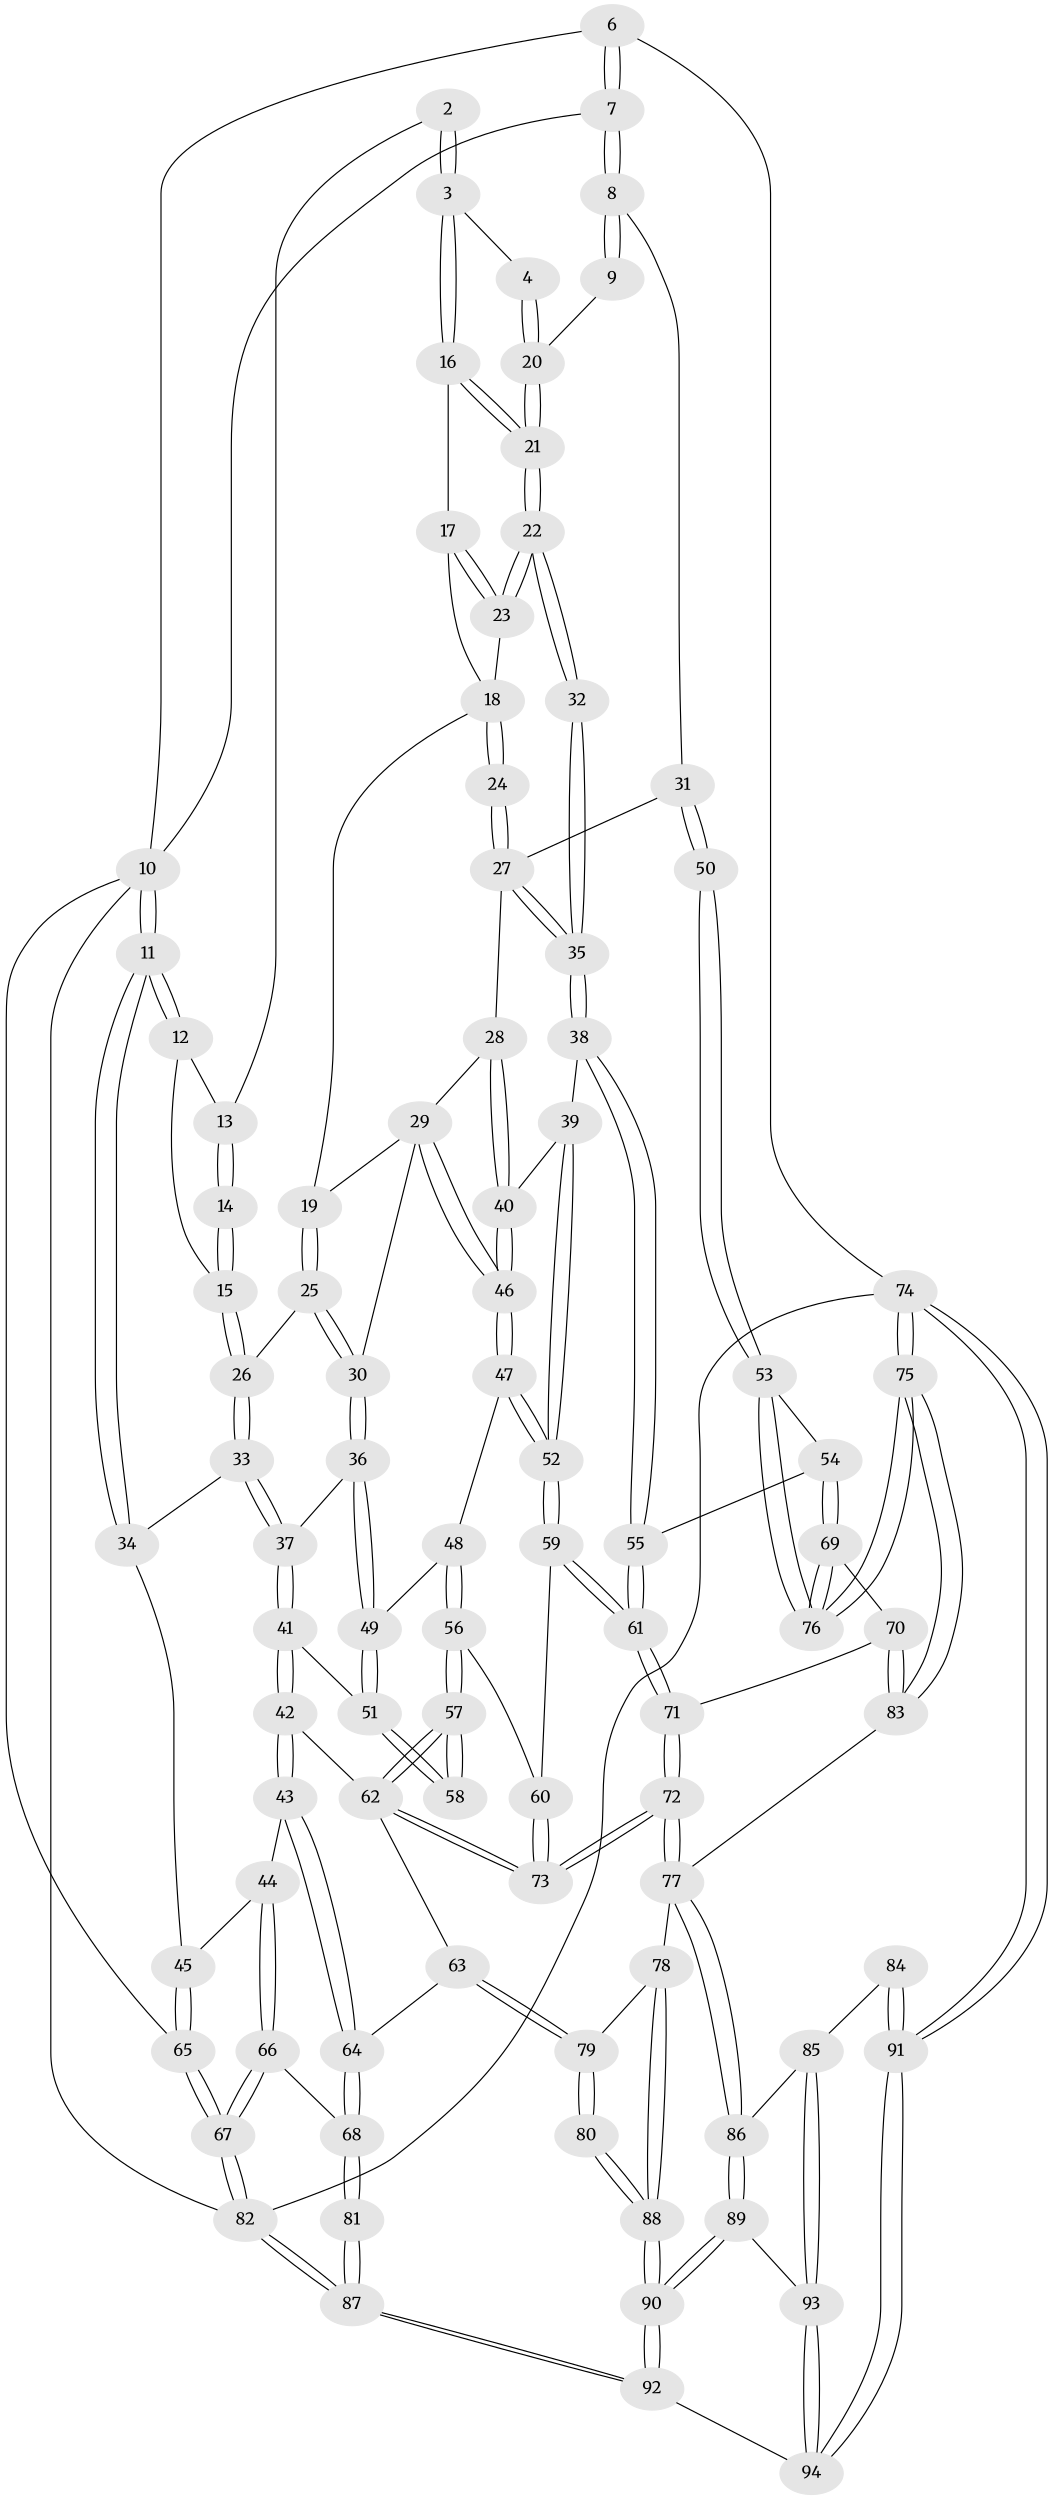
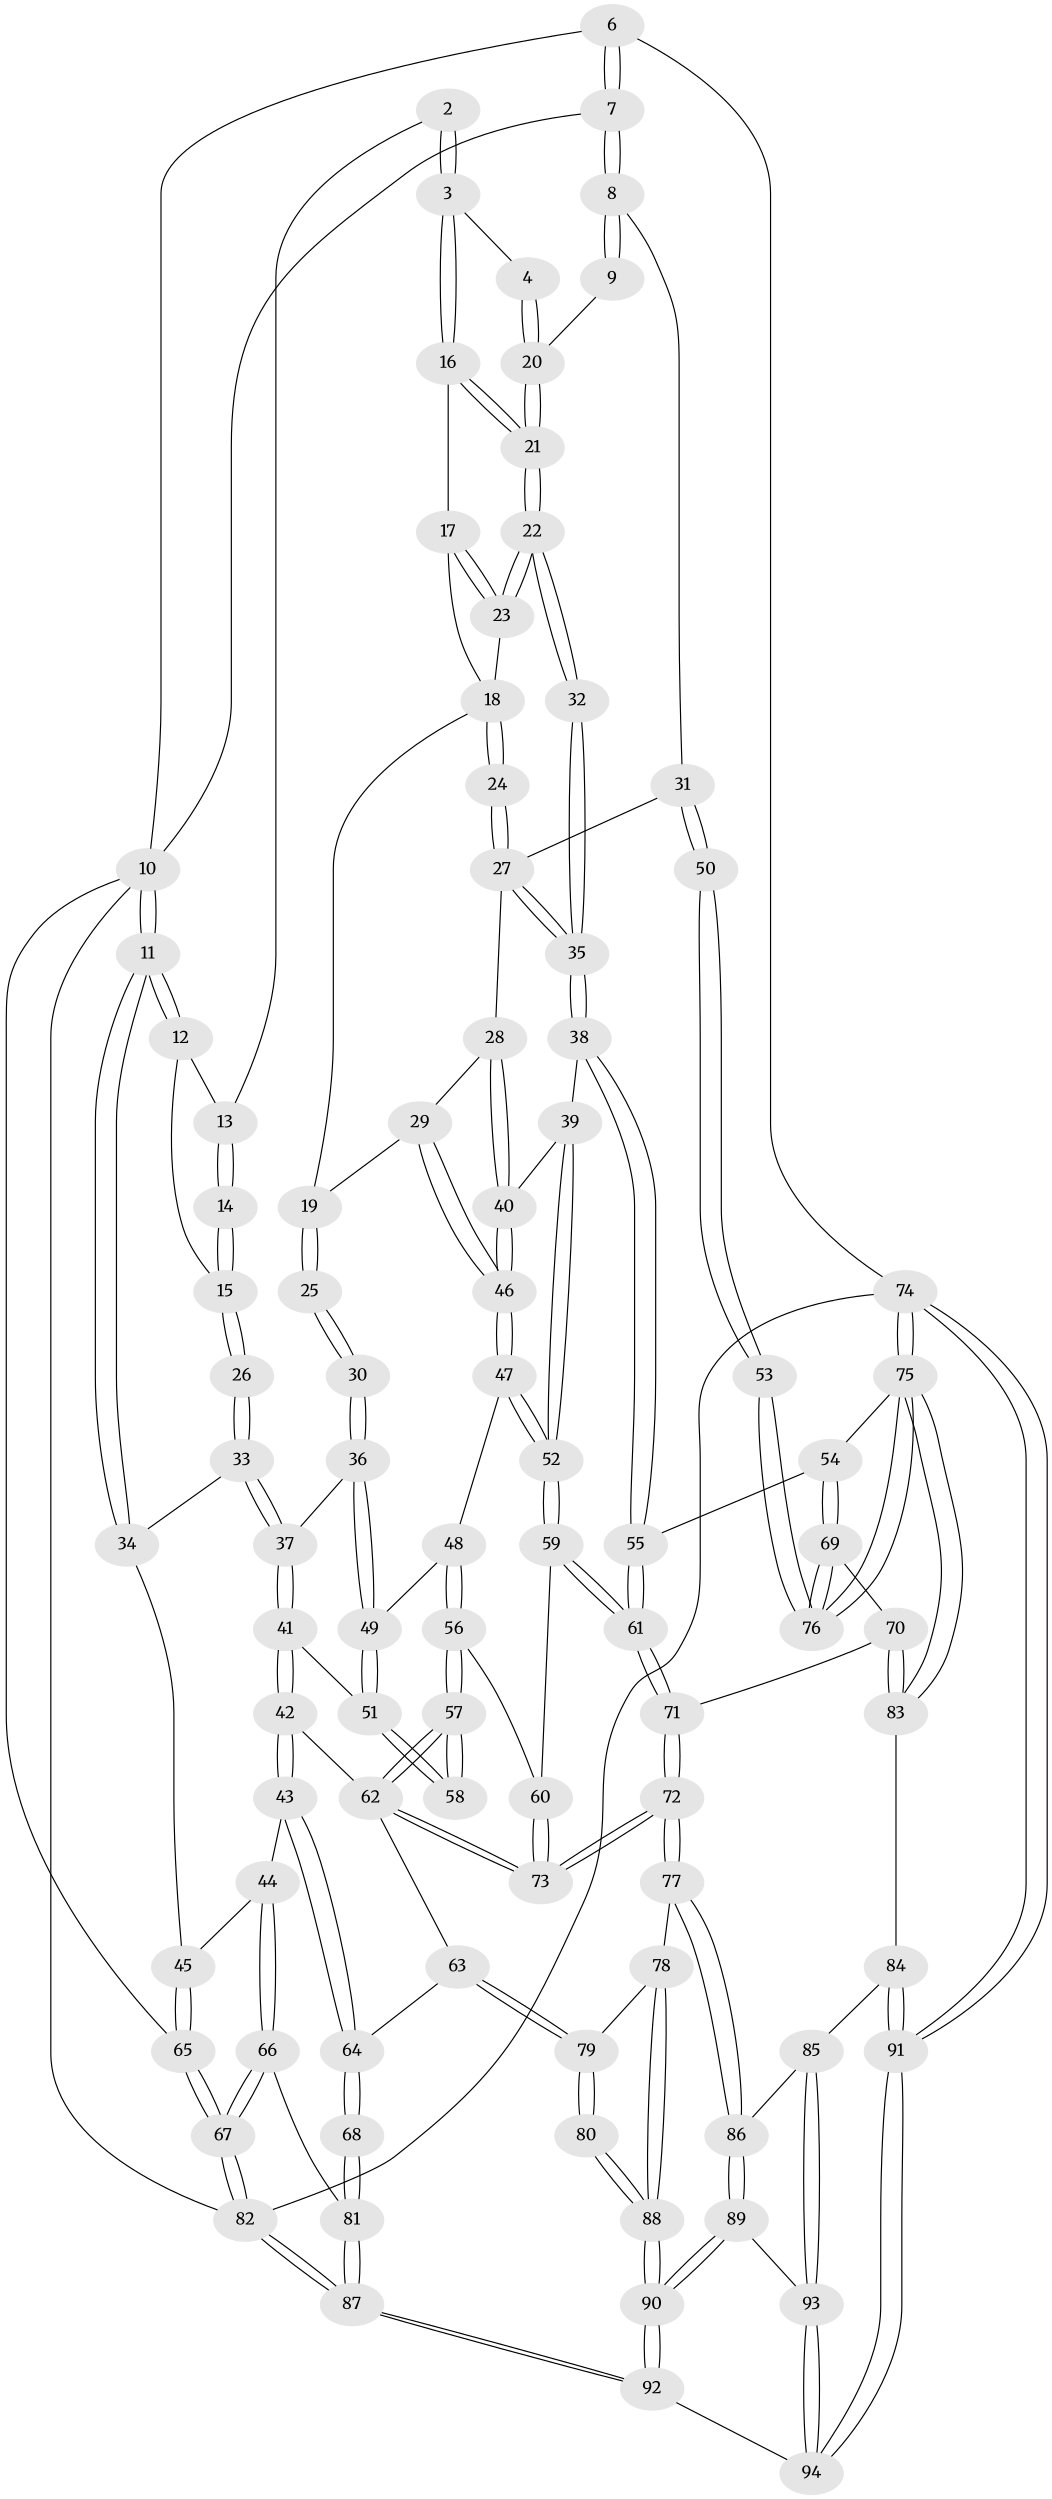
(389, 1249) -> none
(276, 1334) -> none
(798, 1418) -> (868, 1418)
(784, 1798) -> (896, 1840)
(310, 2093) -> (301, 2139)
